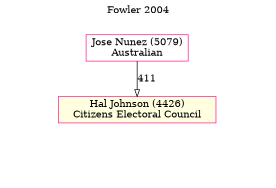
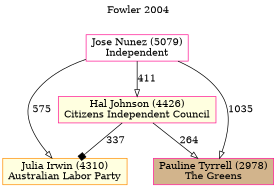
(137, 48) -> (137, 48)
(137, 110) -> (137, 110)
none -> (65, 172)
none -> (214, 172)
